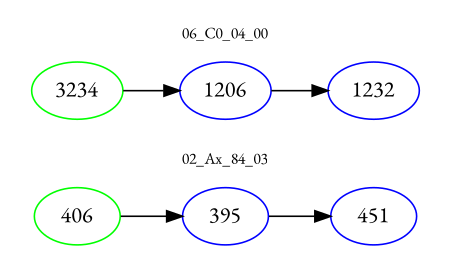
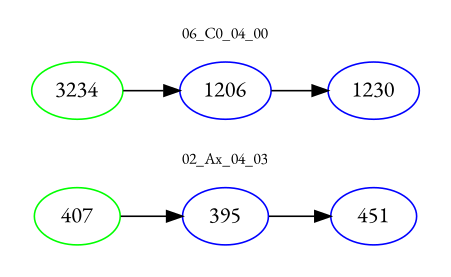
(374, 91) -> (374, 91)
(225, 160) -> (225, 160)
(77, 216) -> (77, 216)
